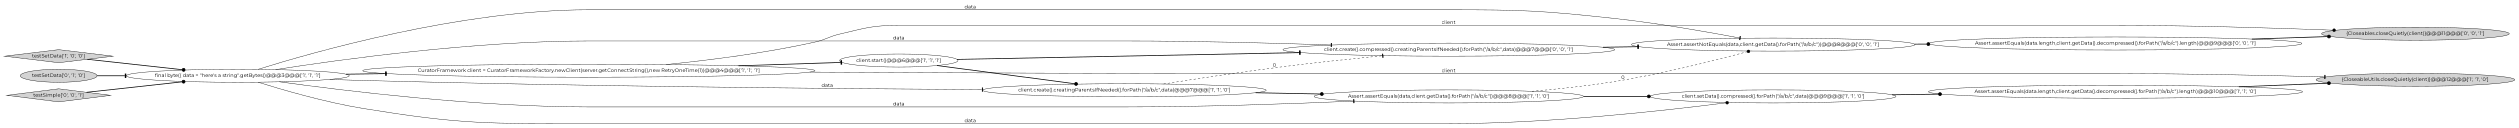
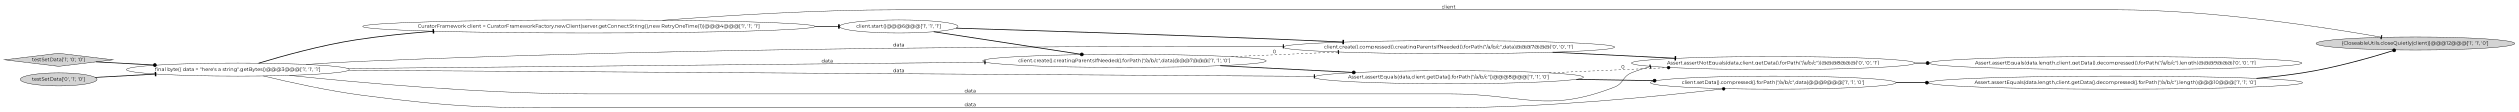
(2415, 34) -> none
(59, 95) -> none
